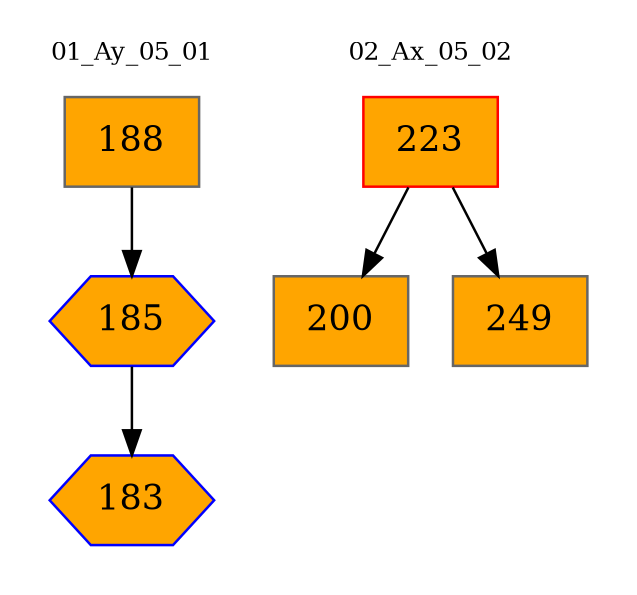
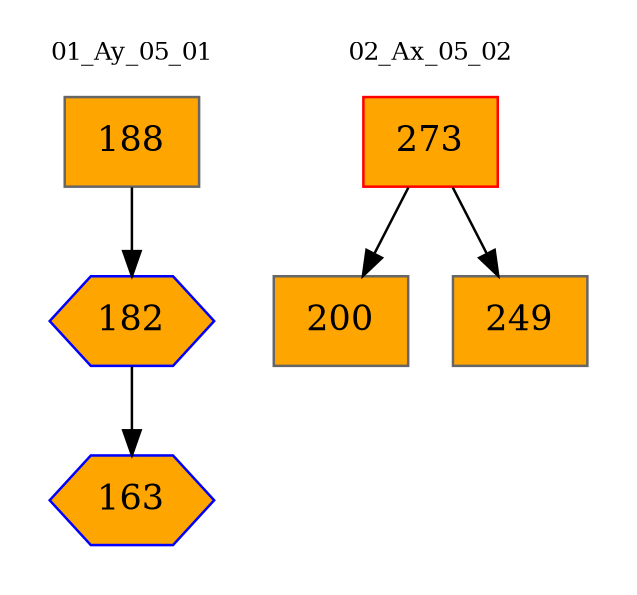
(431, 142) -> (431, 142)
(132, 321) -> (132, 321)
(132, 500) -> (132, 500)
